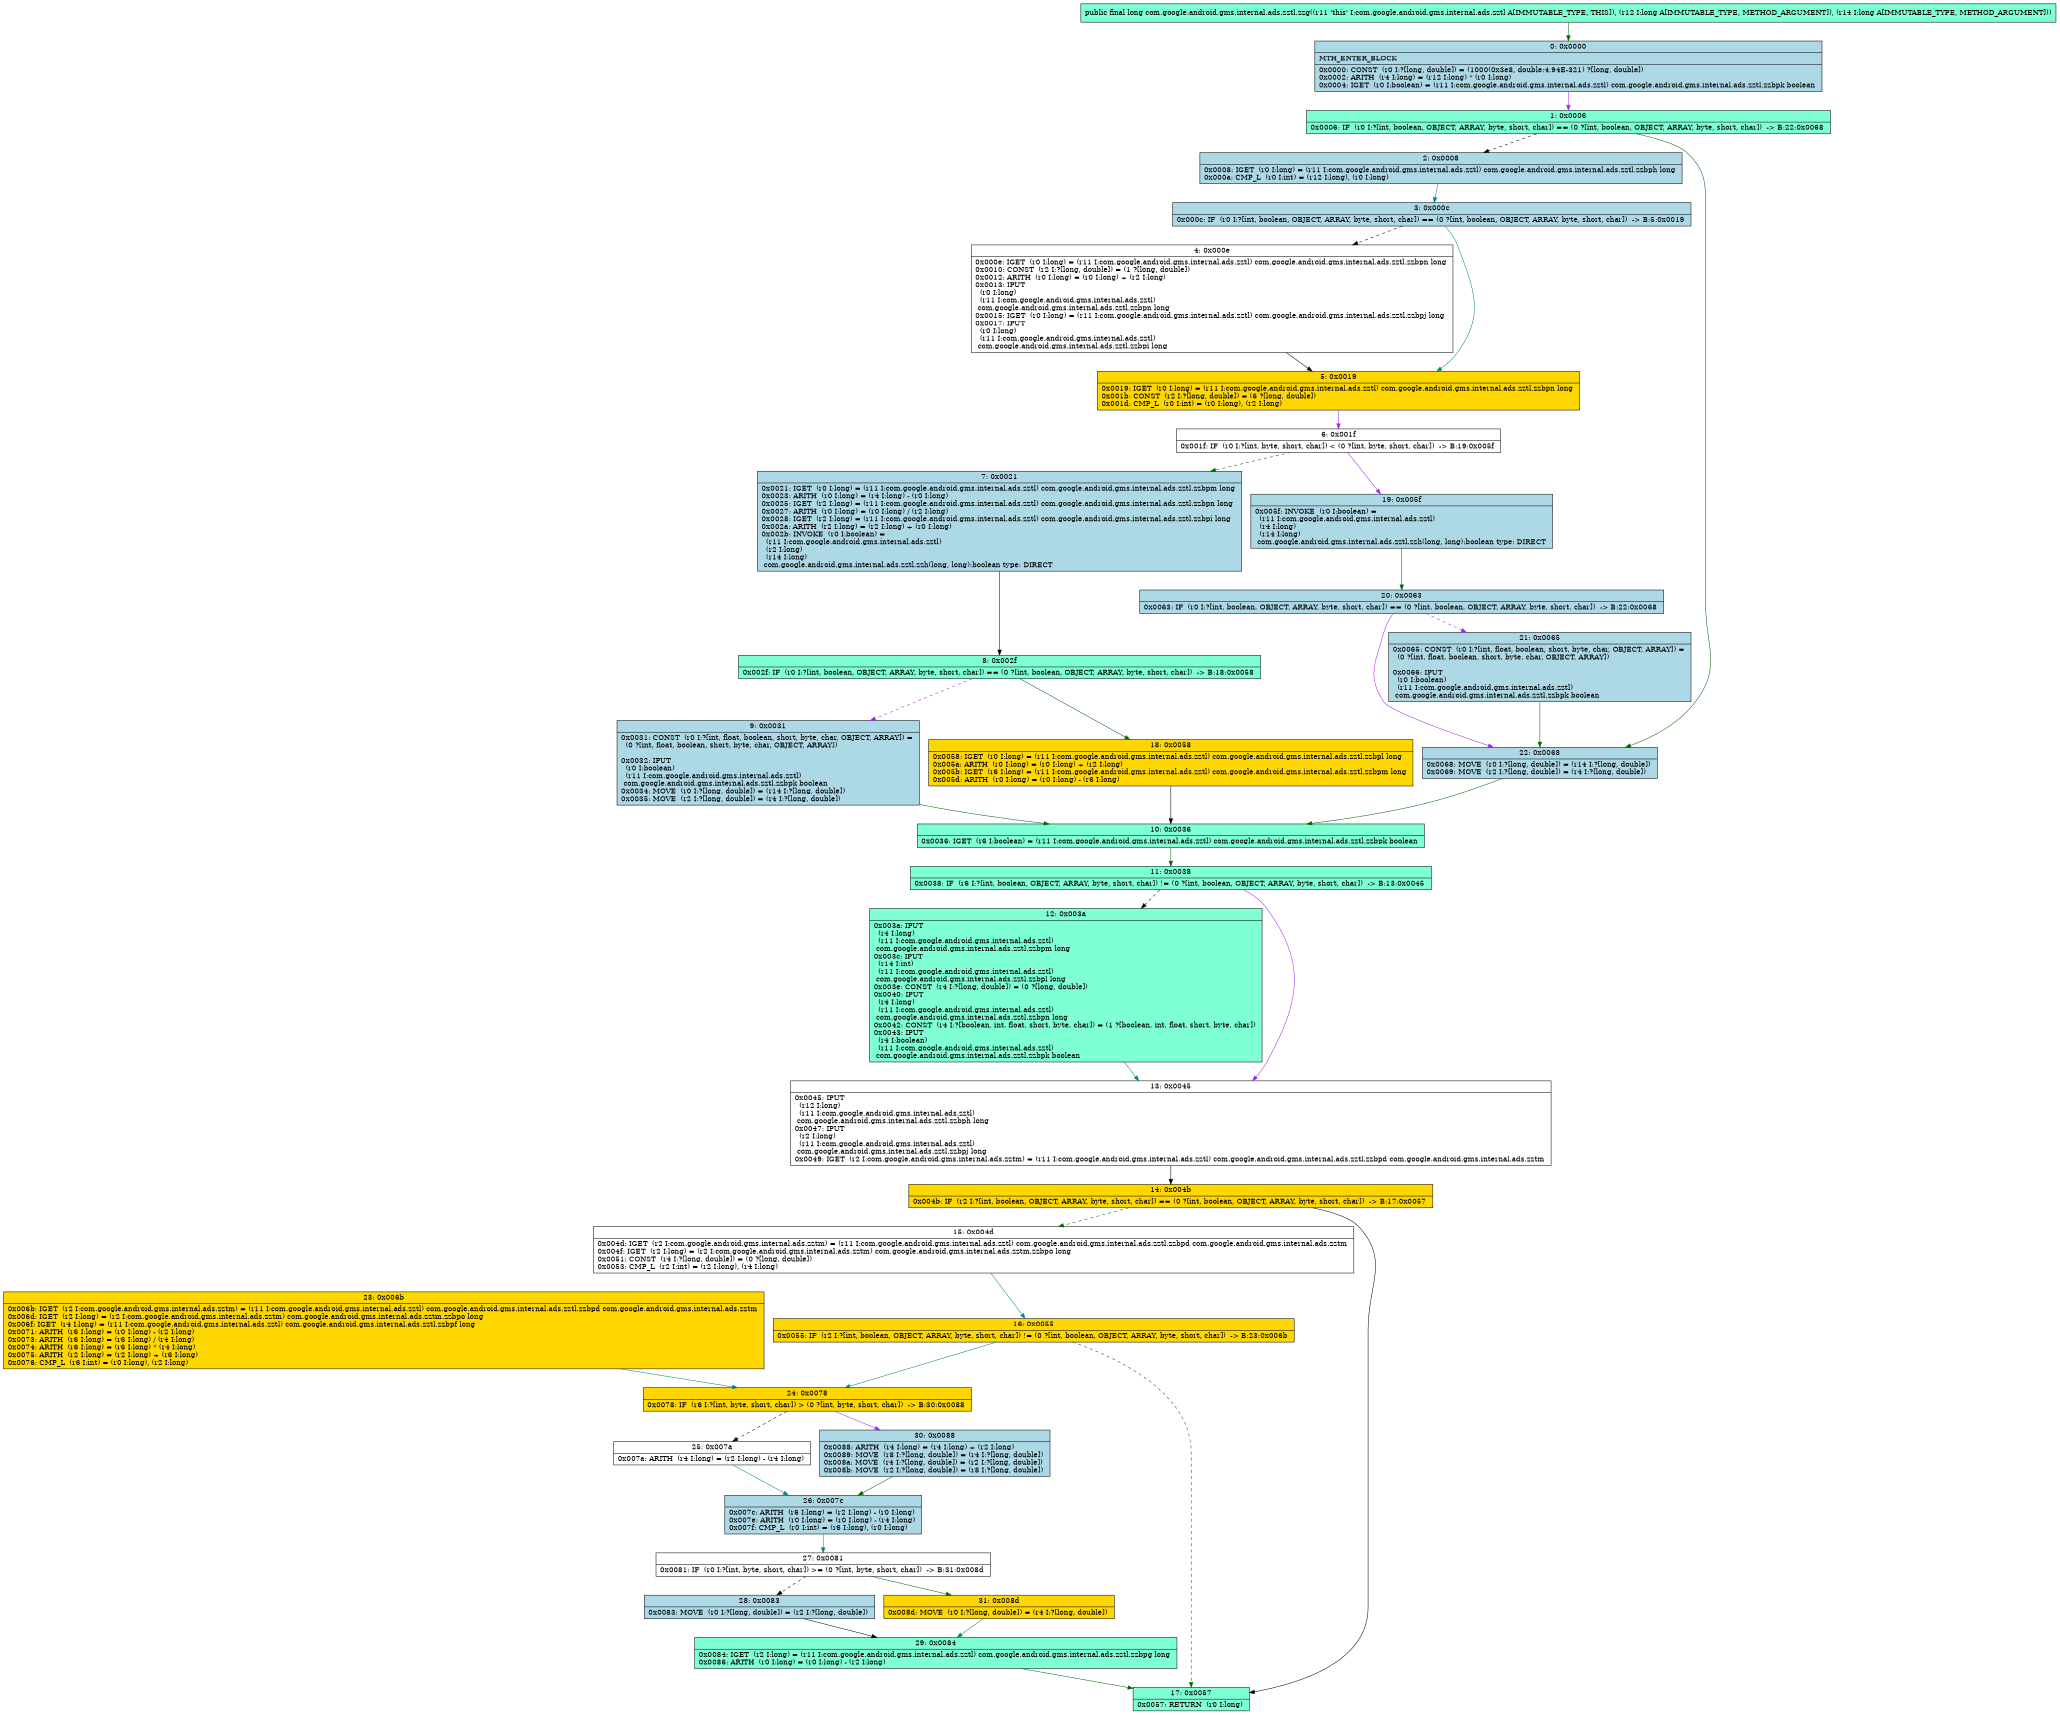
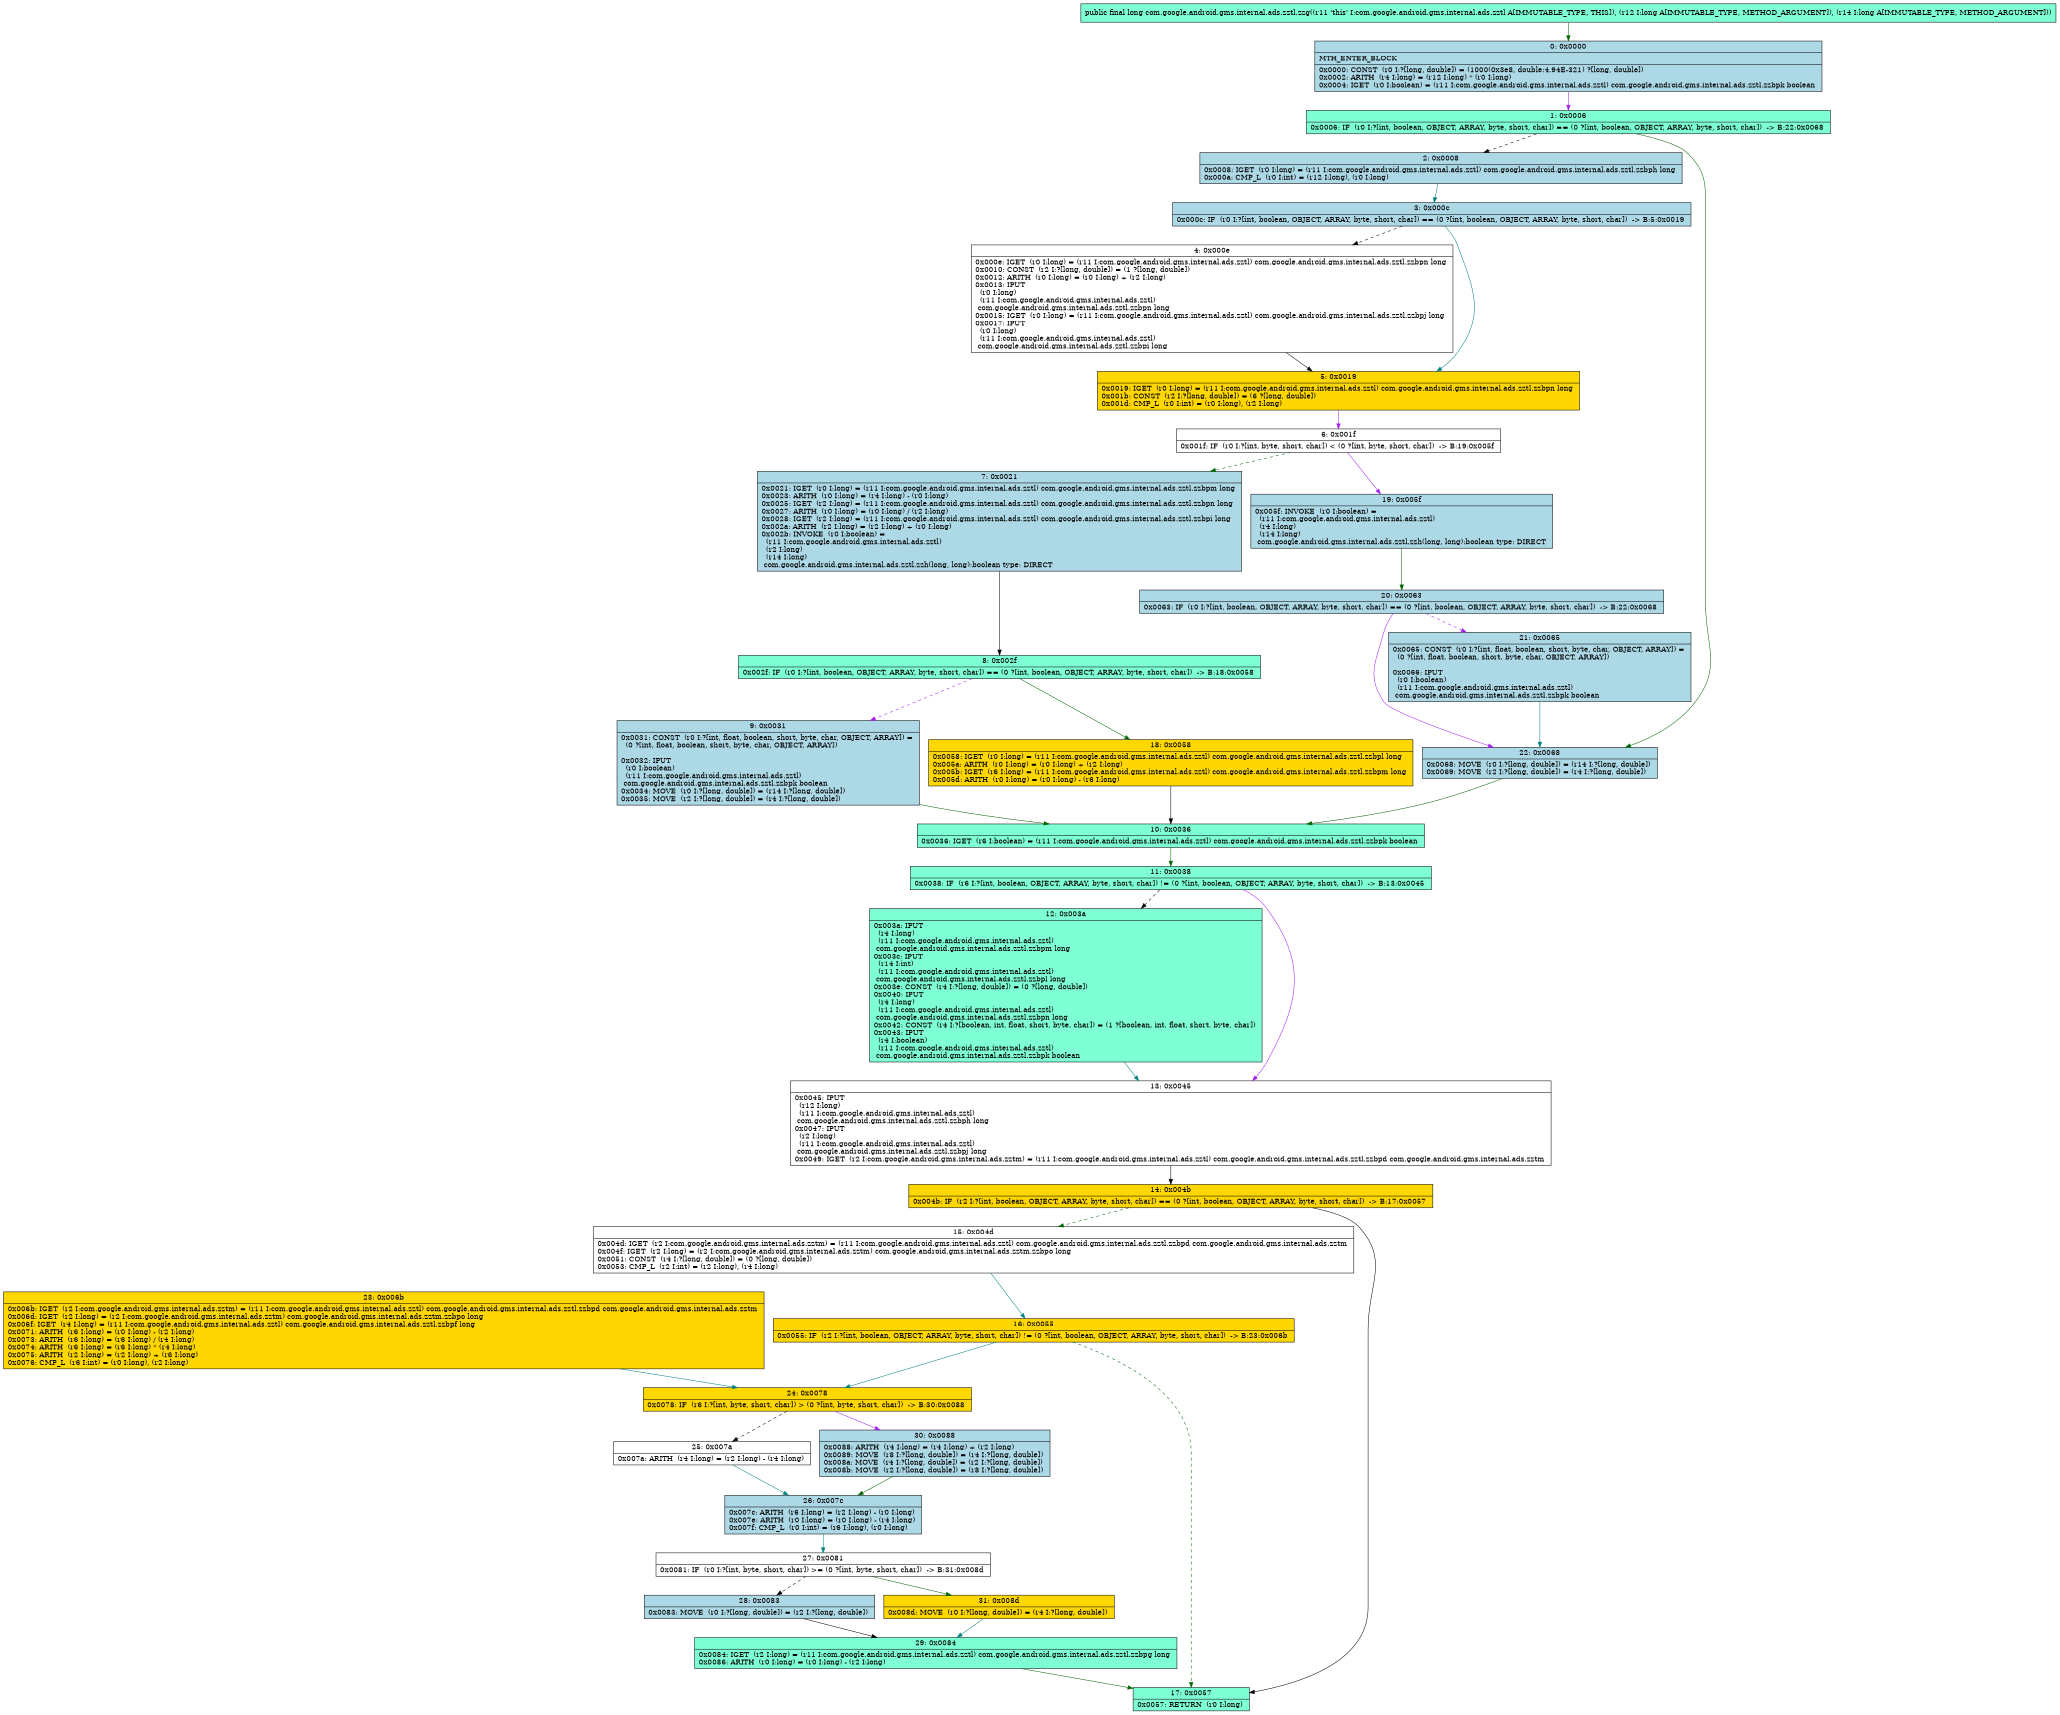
(1540, 722) -> (1540, 722)
